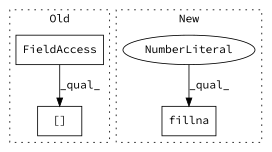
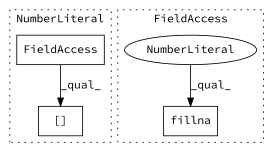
(60, 19) -> (61, 19)
(189, 19) -> (191, 19)
